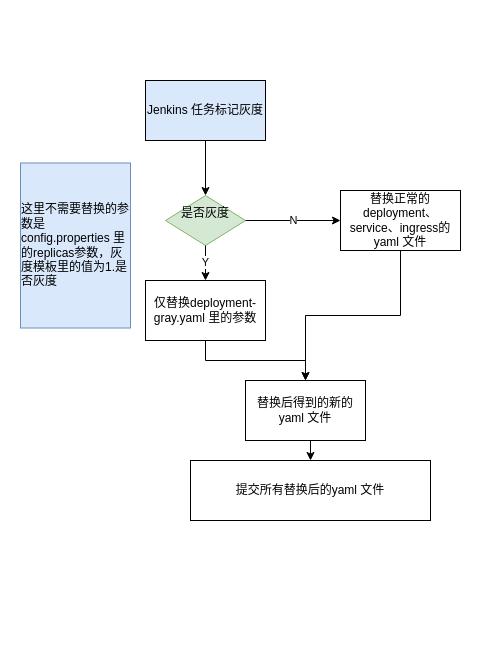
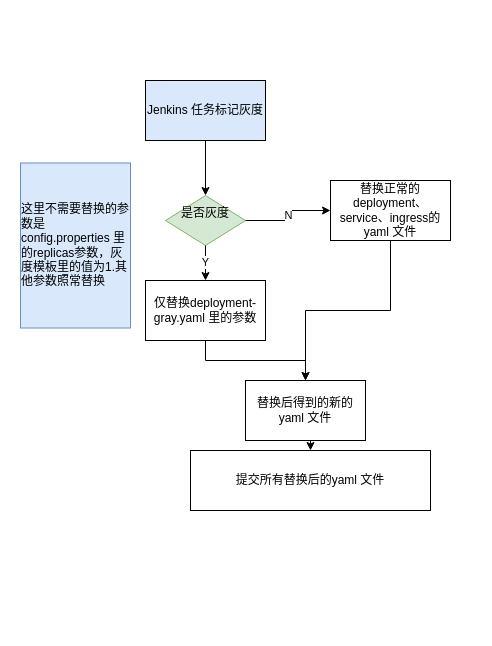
(401, 221) -> (391, 211)
(76, 246) -> (76, 246)
(311, 491) -> (311, 481)
